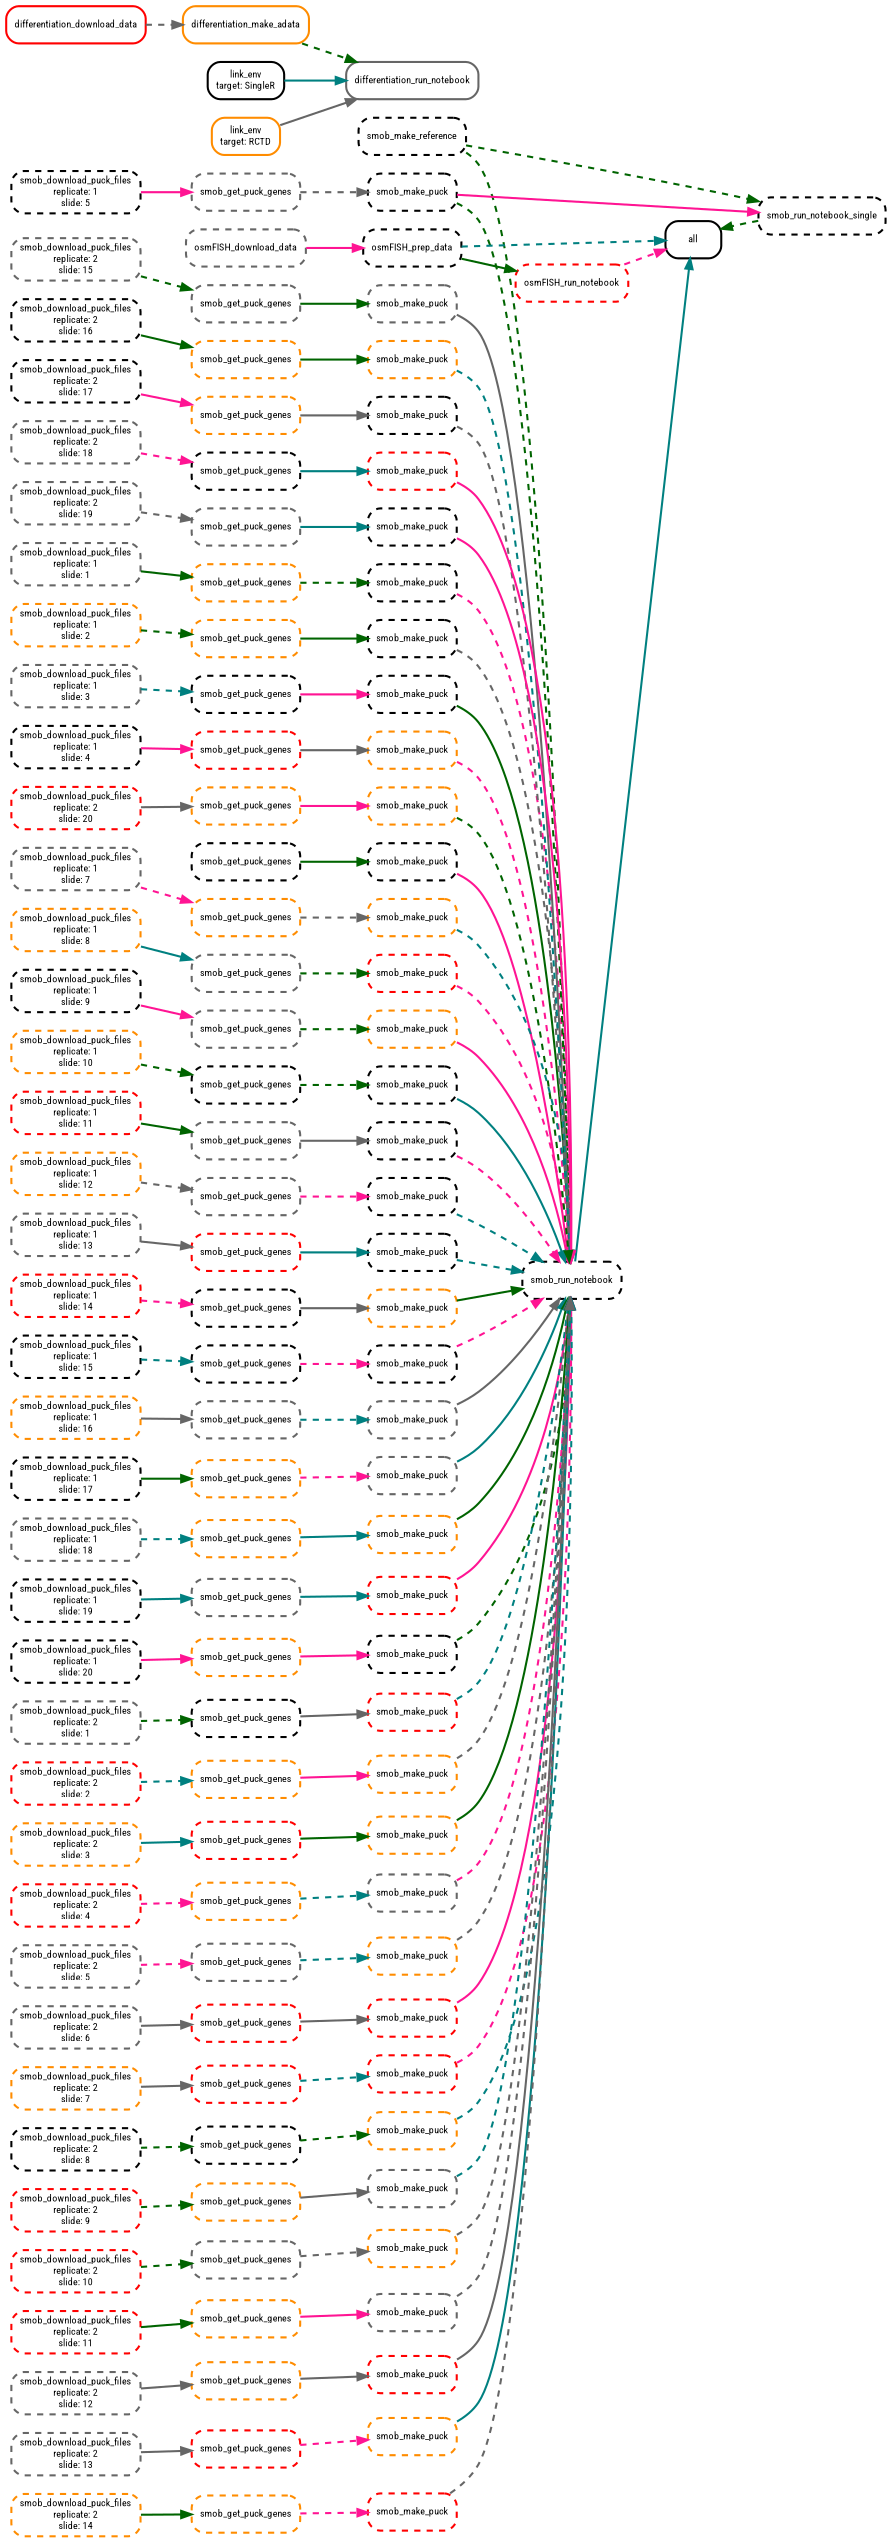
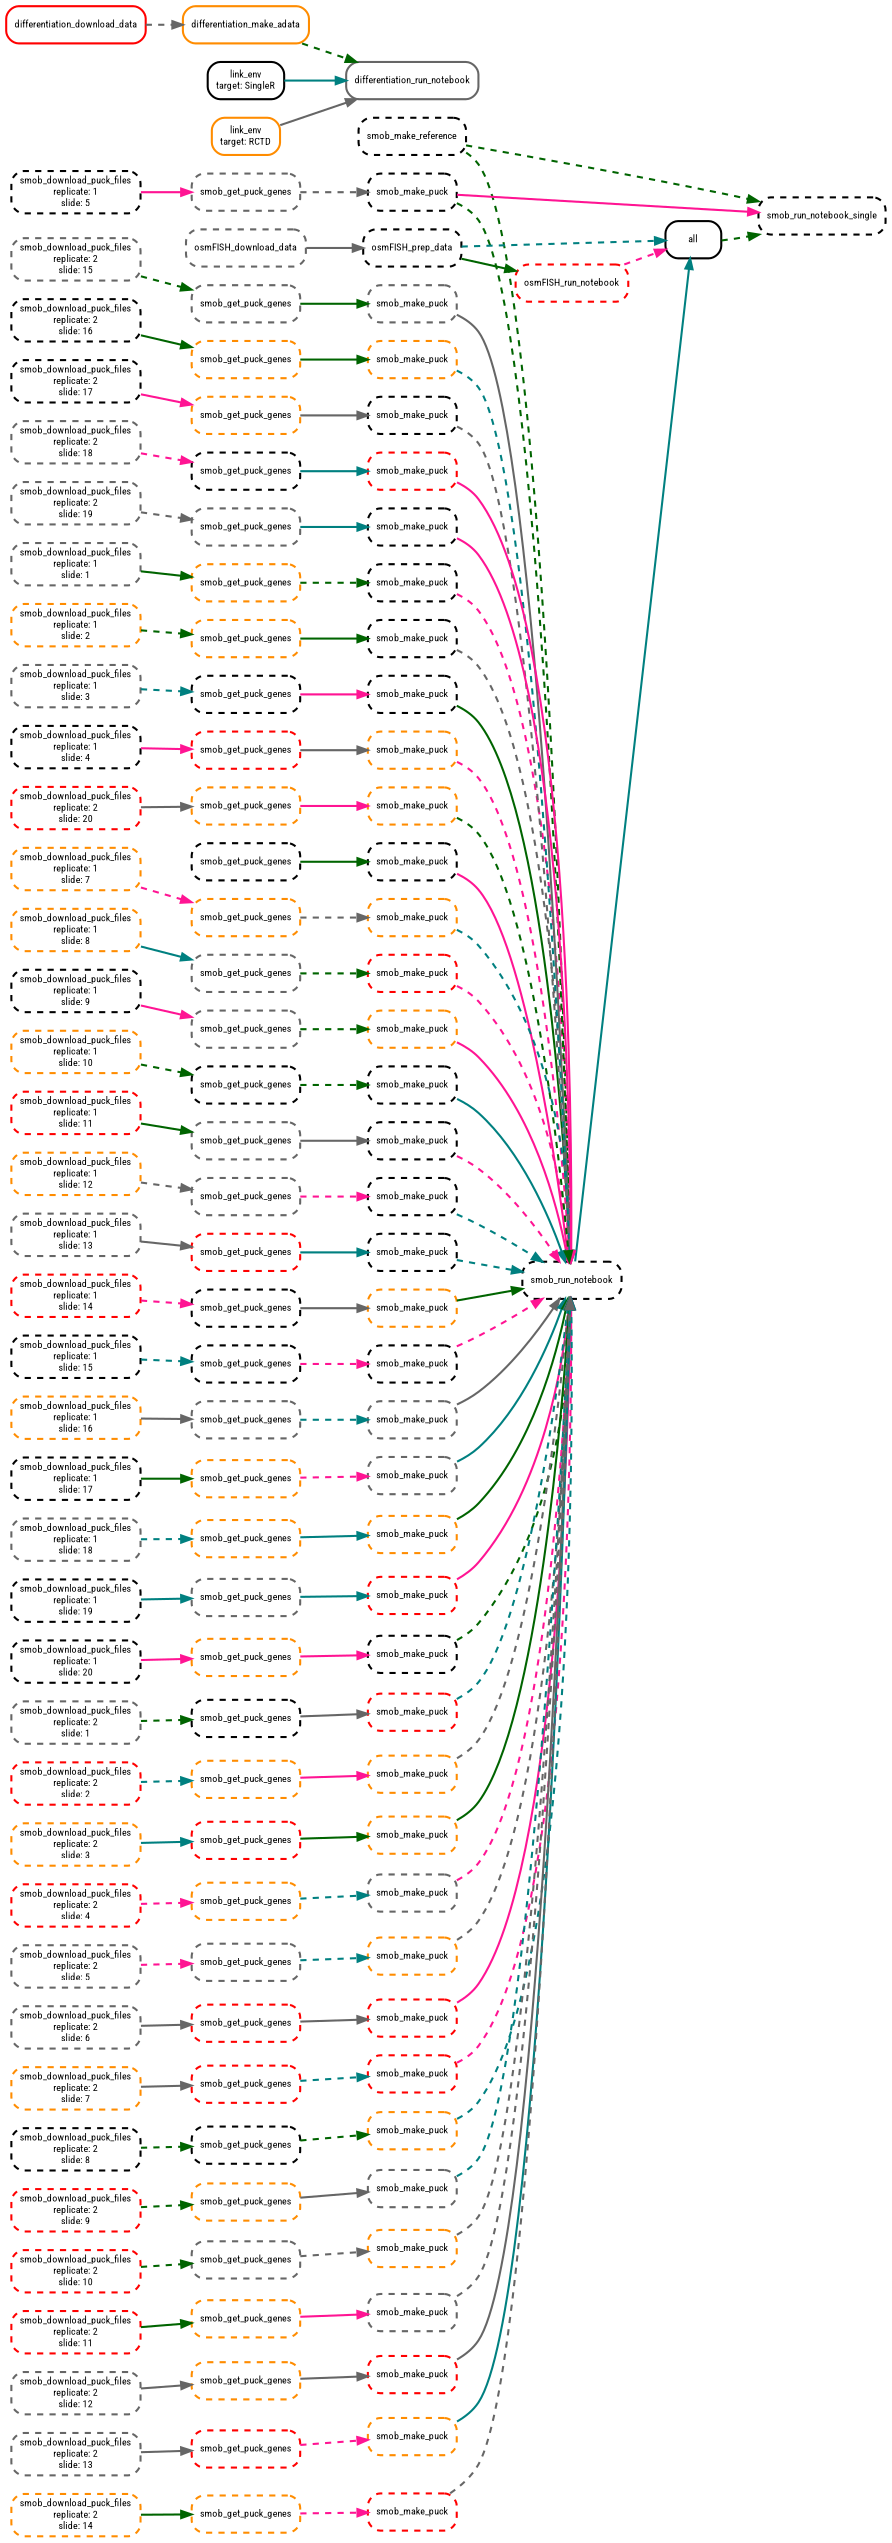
(745, 223) -> (735, 239)
(329, 248) -> (329, 248)
(76, 869) -> (76, 869)
